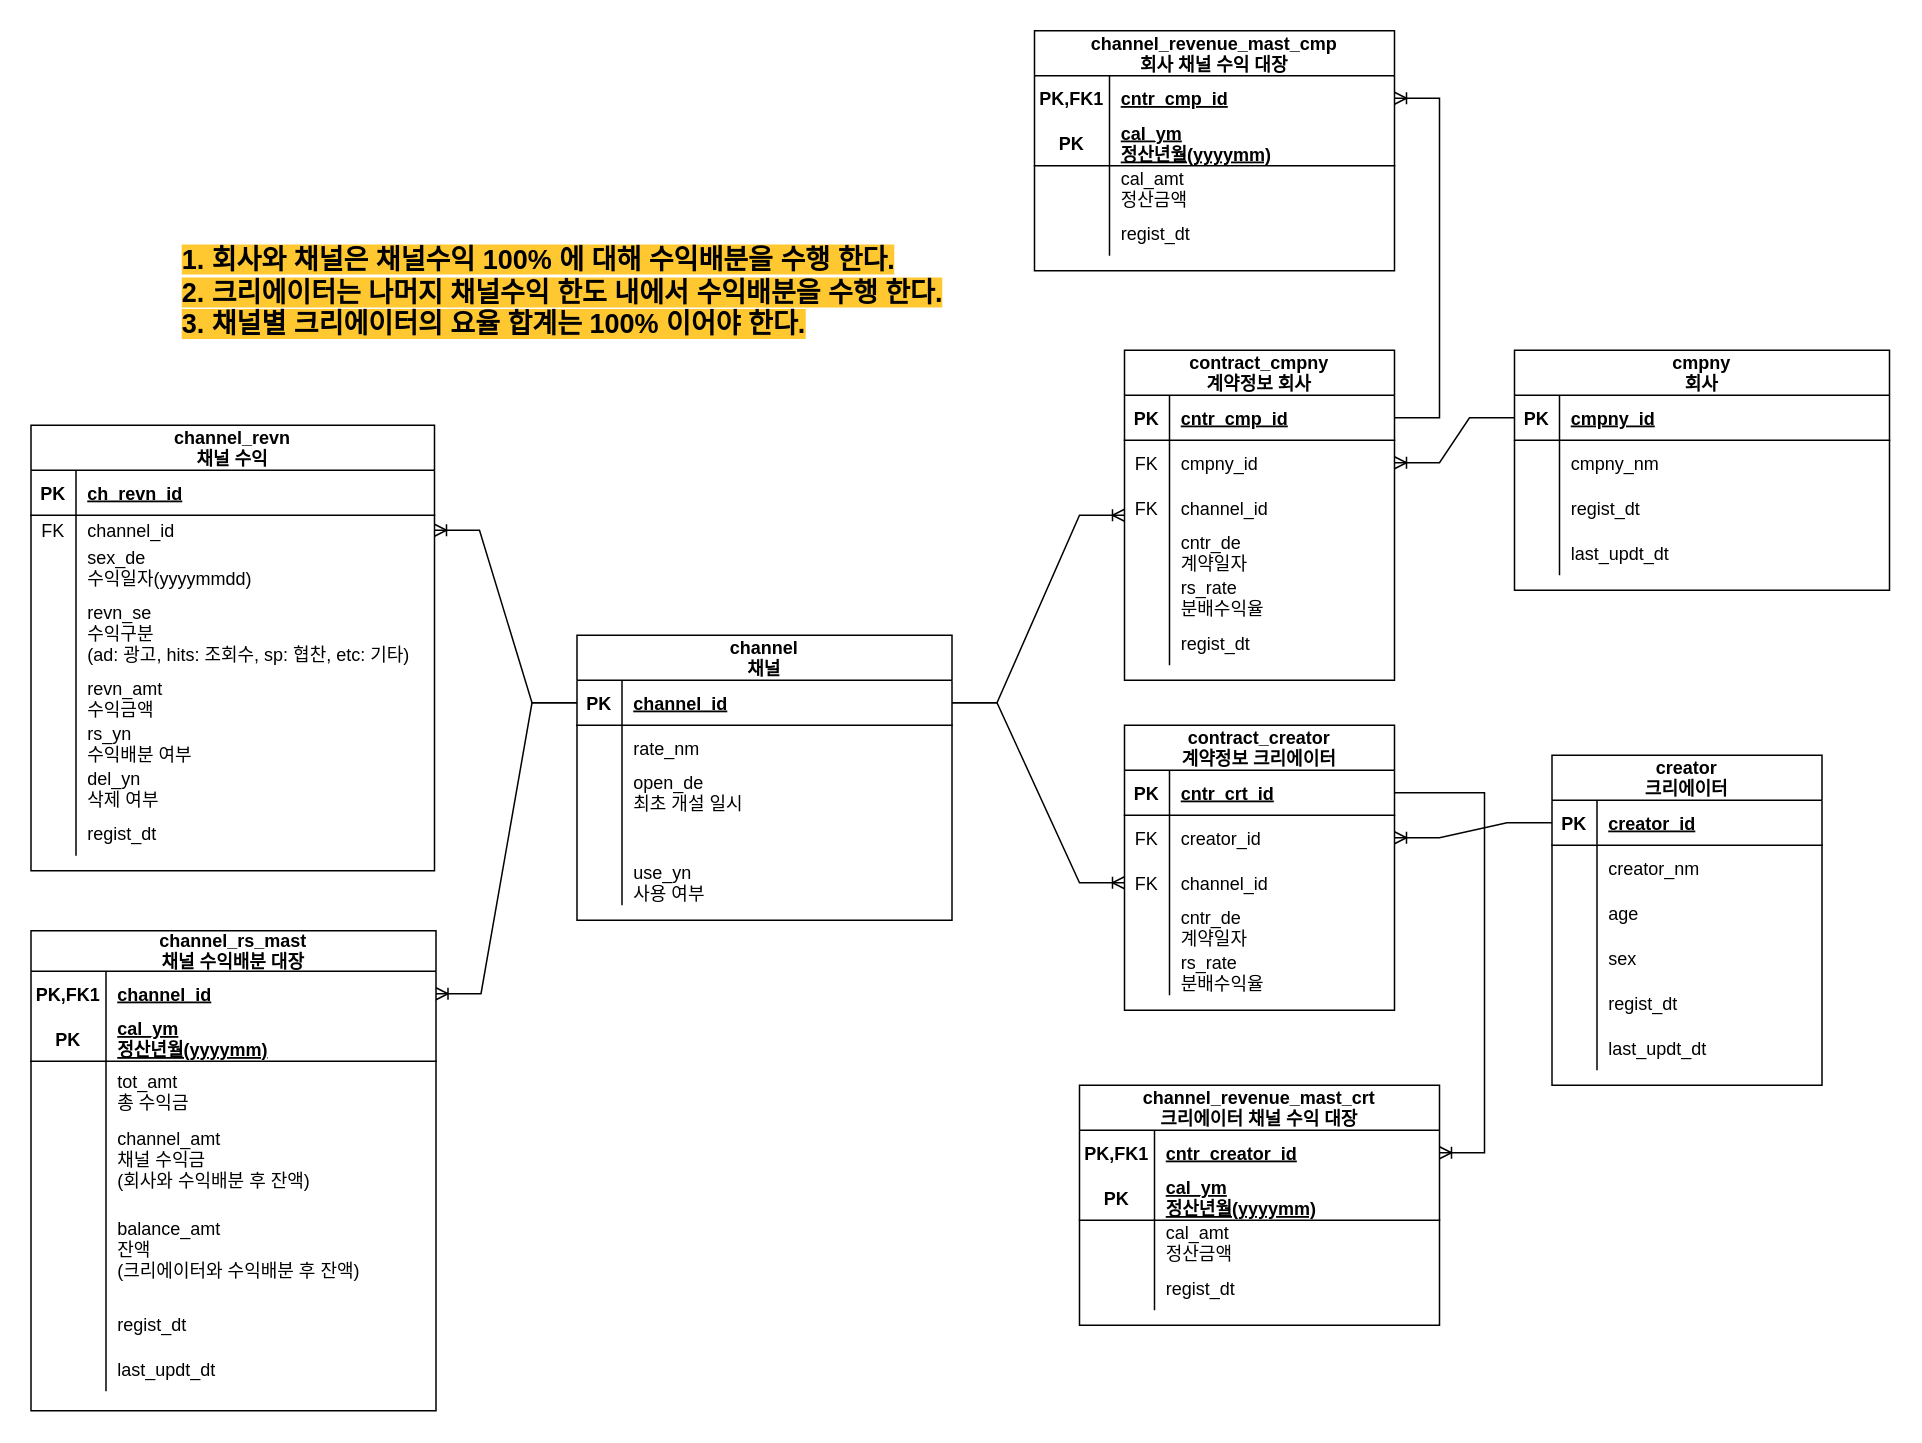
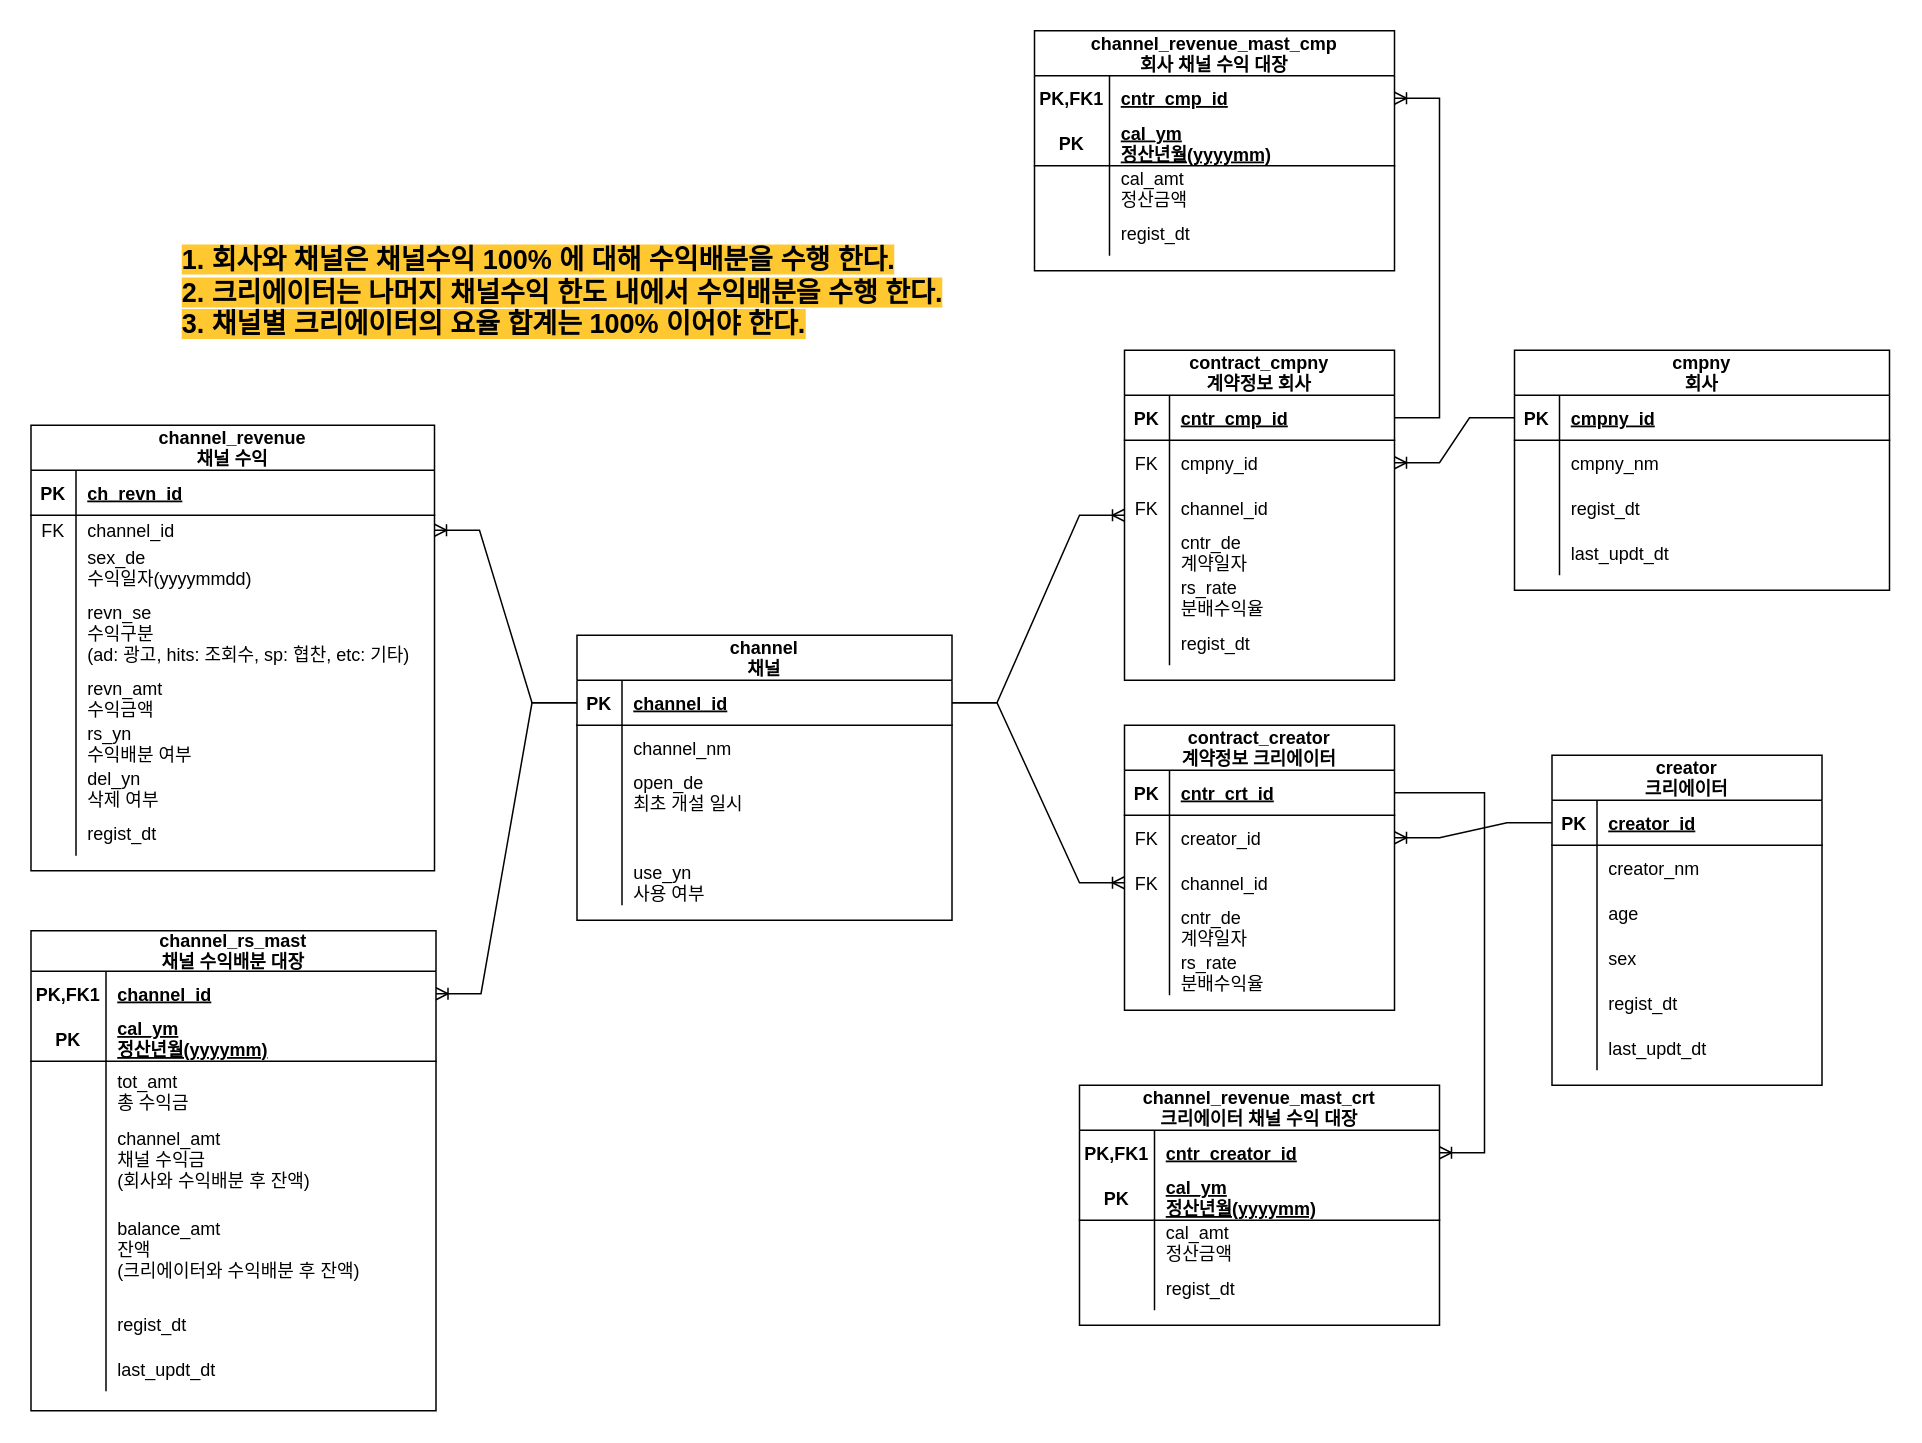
(232, 438) -> (232, 438)
(668, 749) -> (681, 749)
